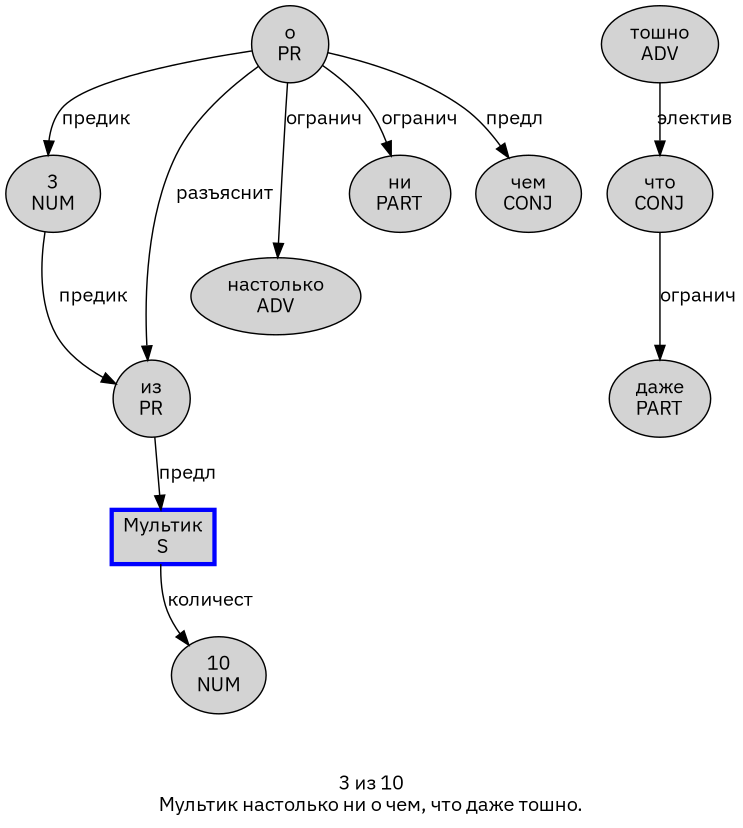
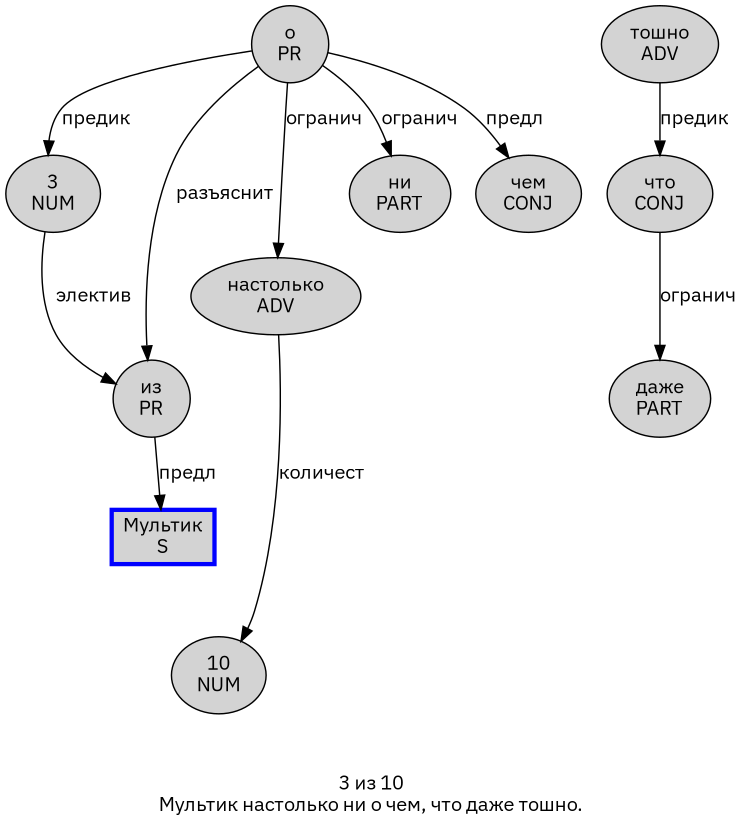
(695, 119) -> (695, 119)
(94, 296) -> (94, 296)
(164, 601) -> (277, 483)
